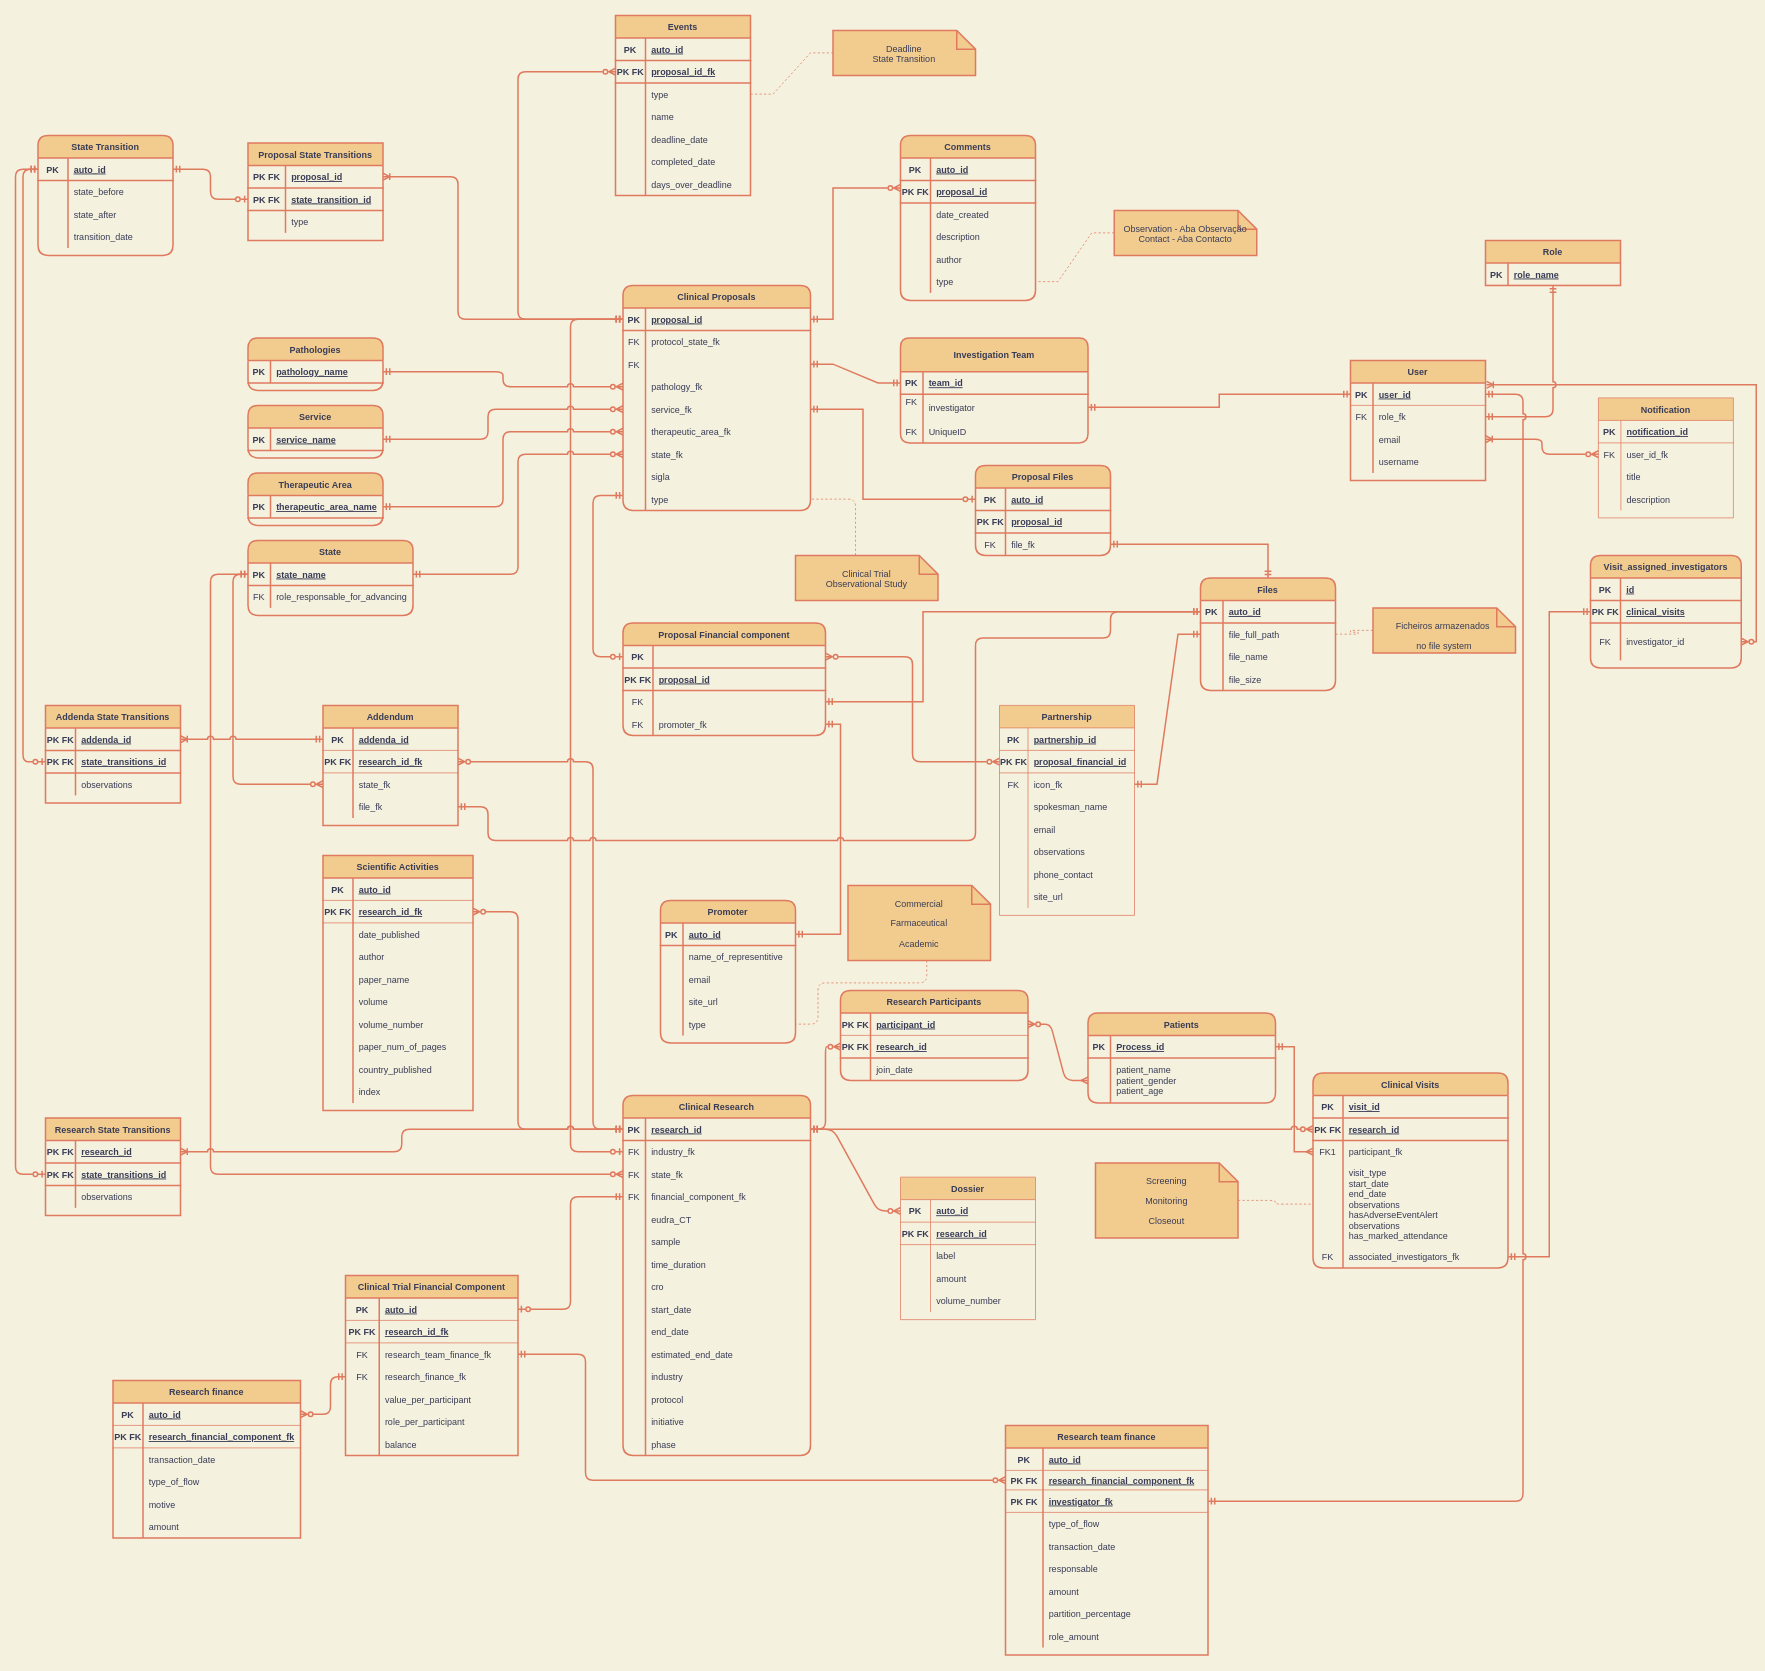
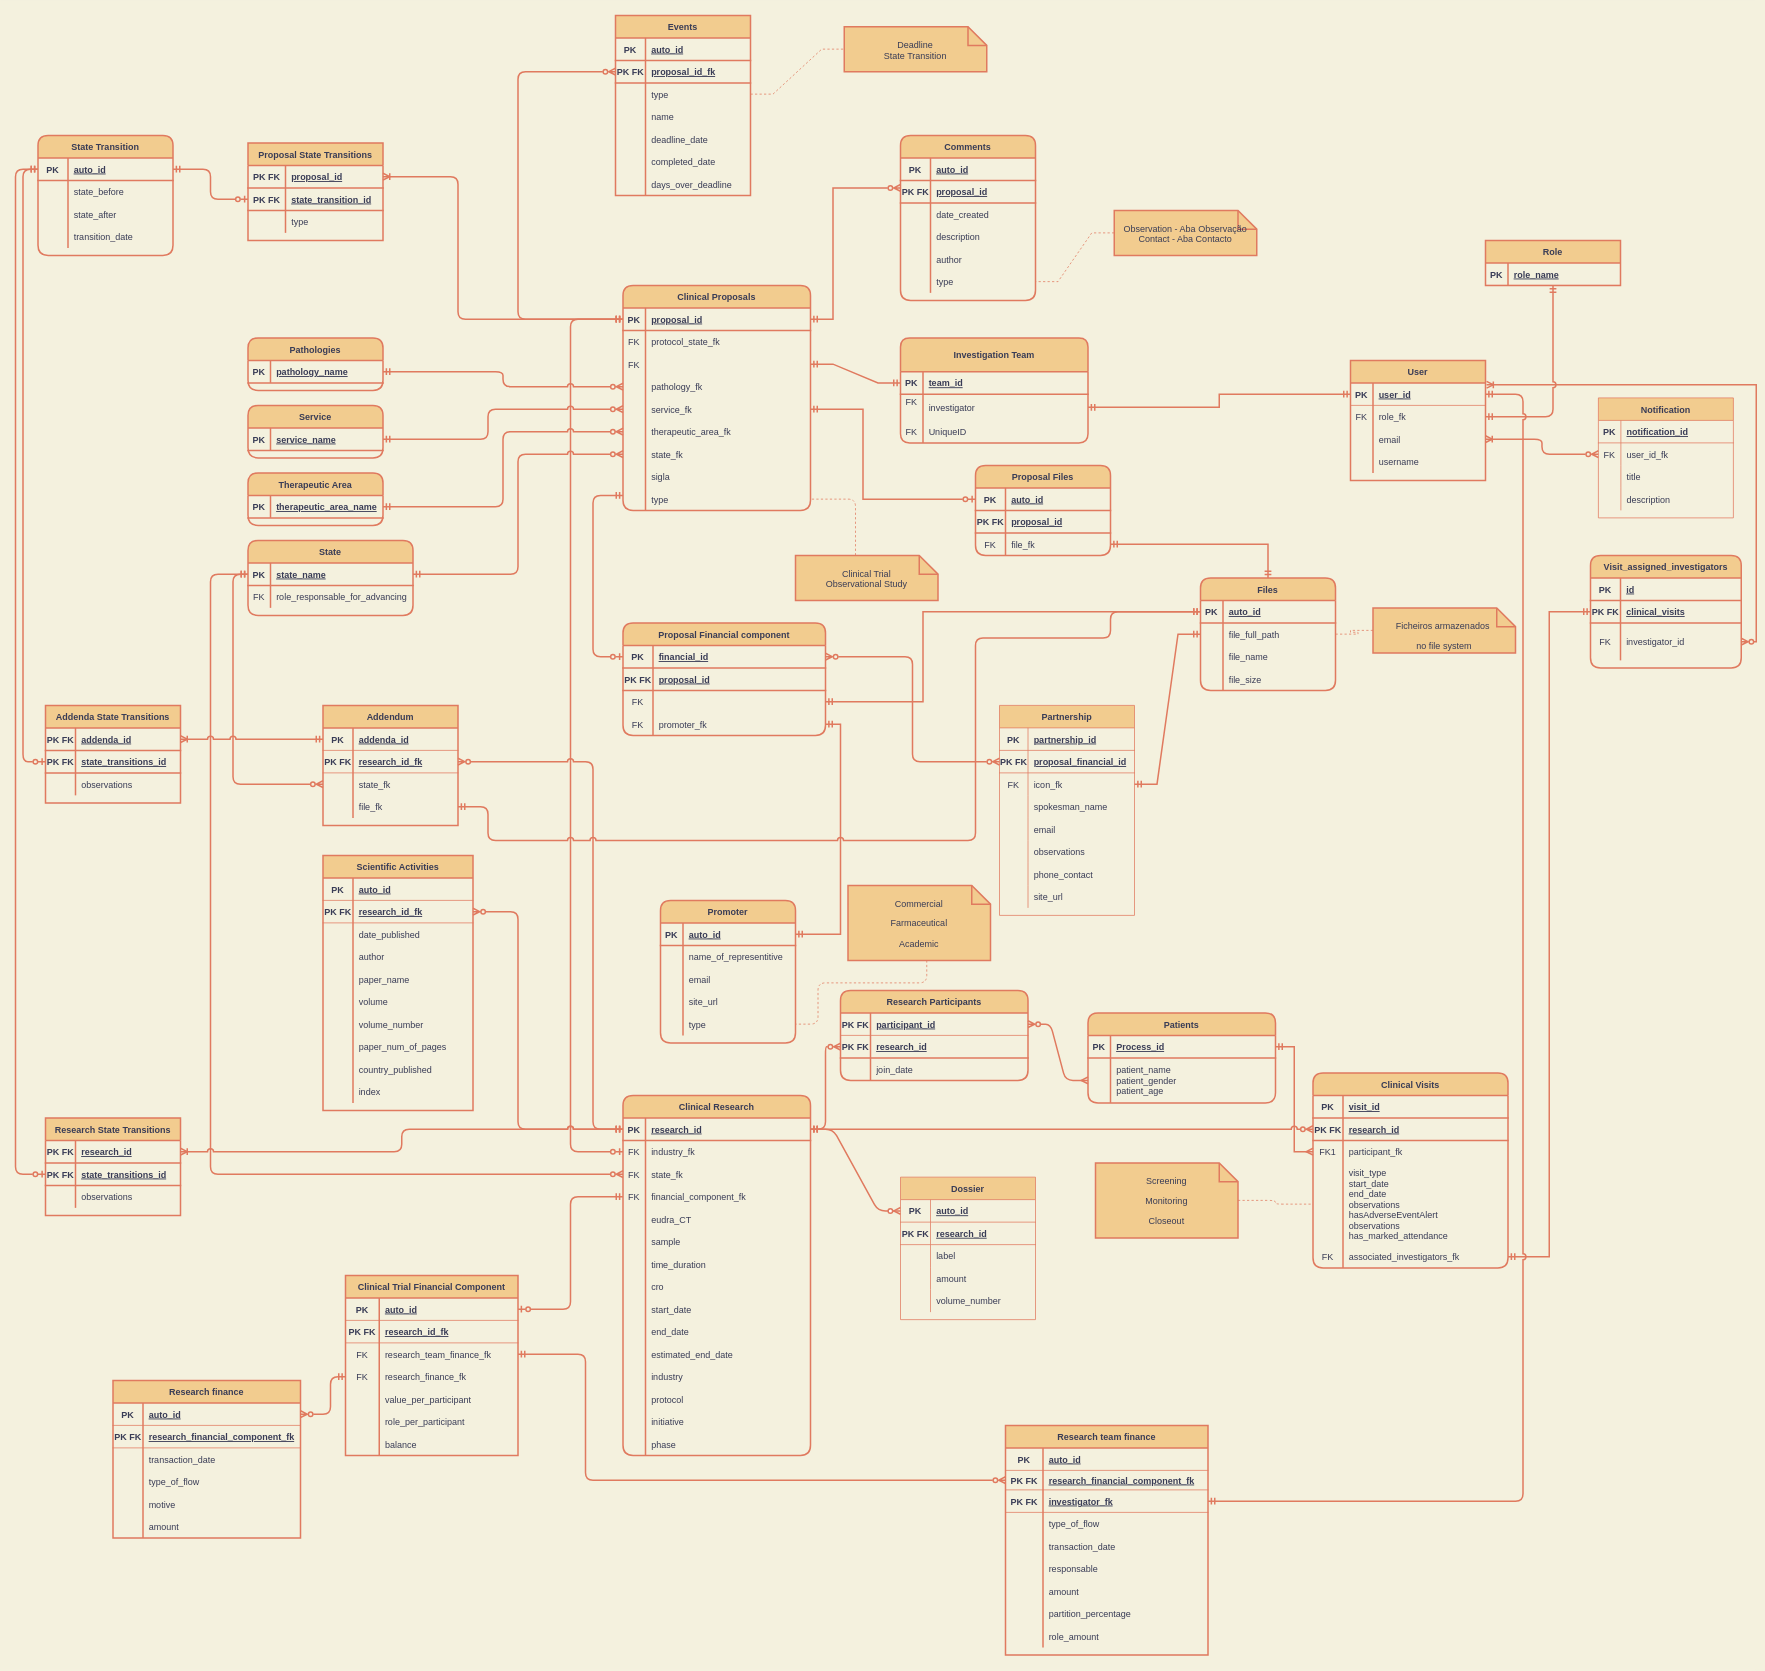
(904, 53) -> (915, 49)
none -> (739, 657)
